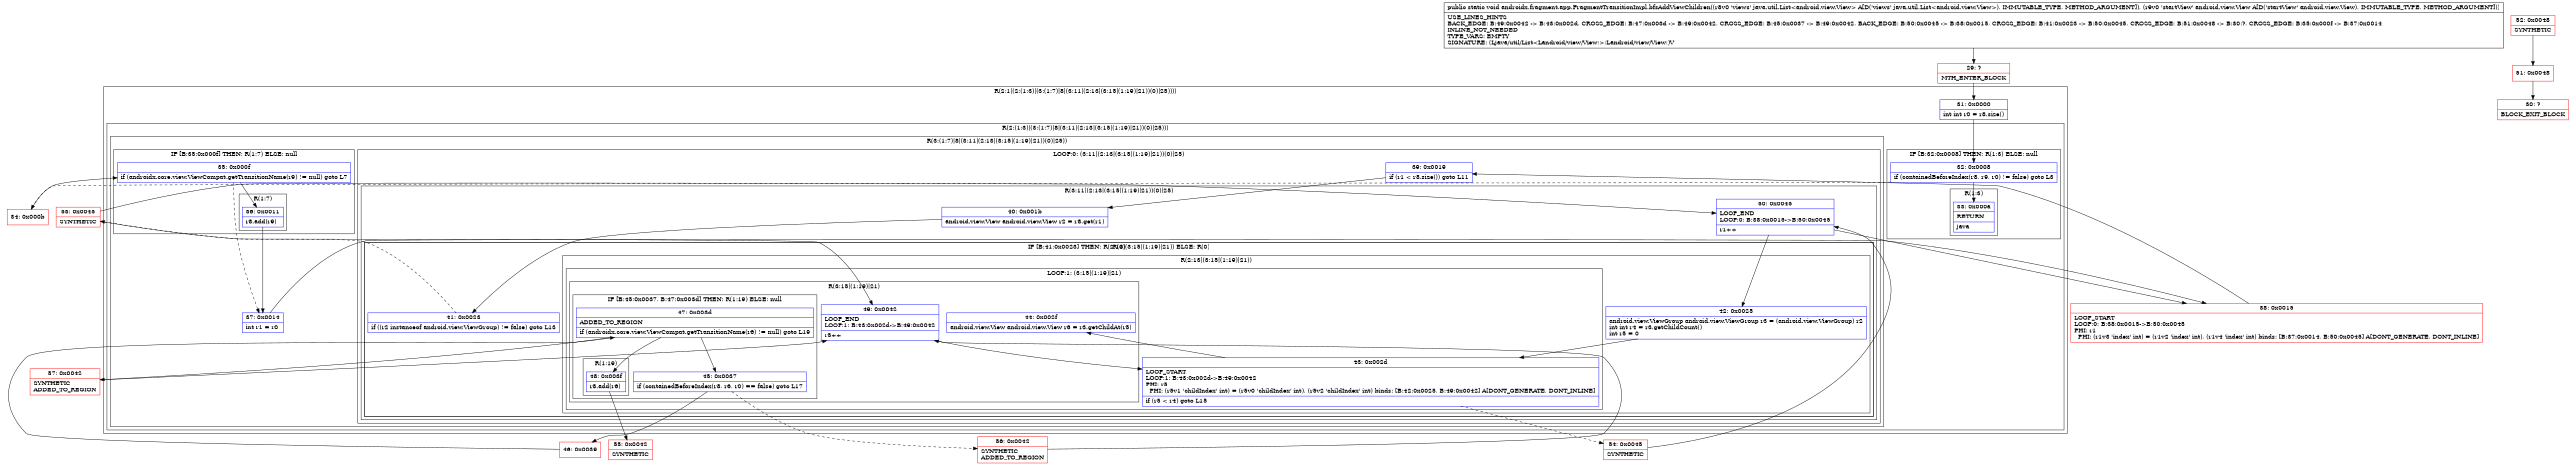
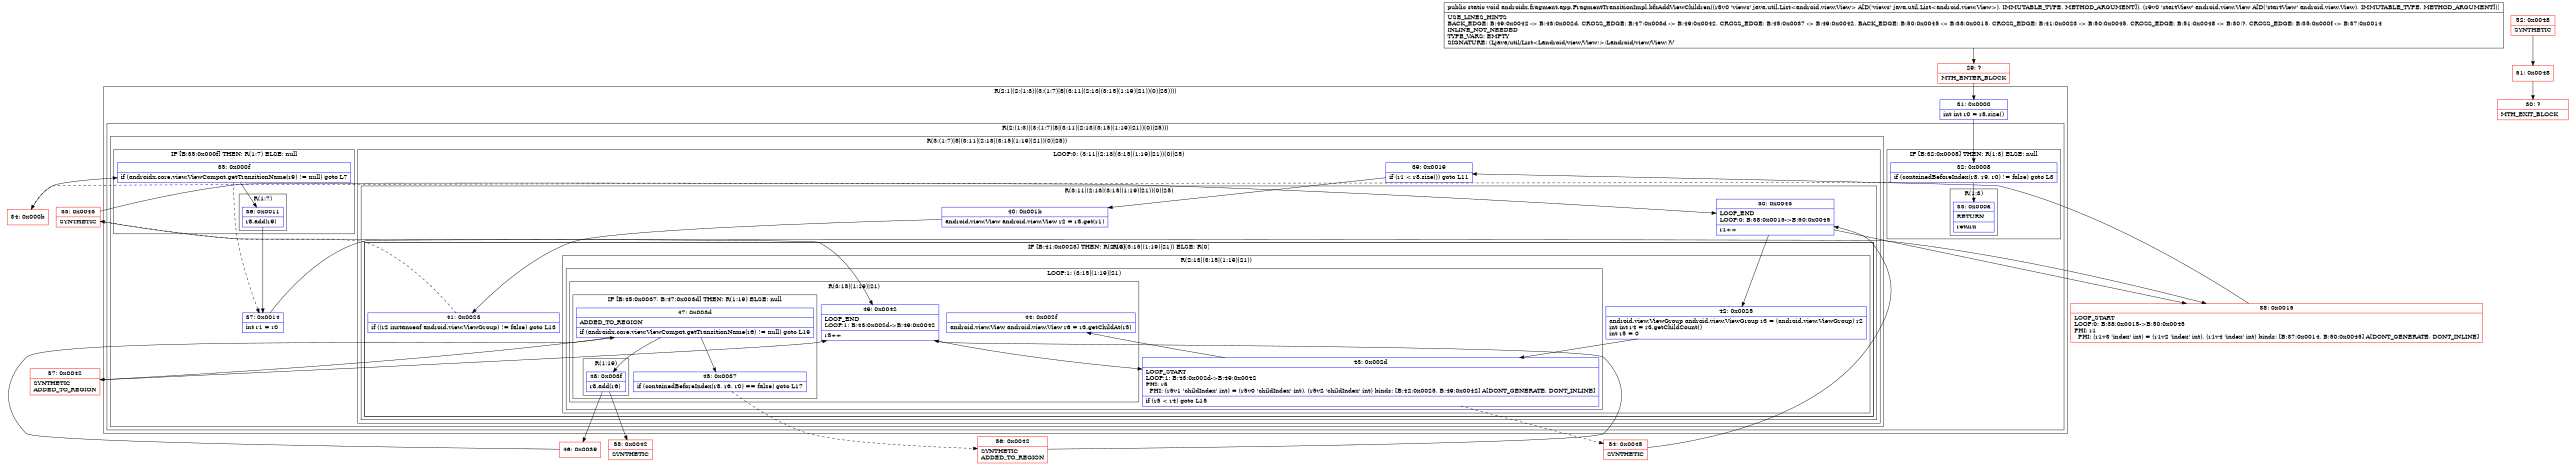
(2533, 115) -> (2530, 115)
(1963, 227) -> (1967, 227)
(654, 423) -> (597, 407)
